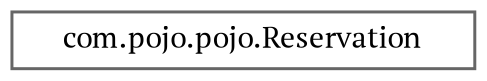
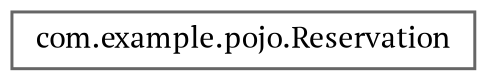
(243, 40) -> (243, 40)
